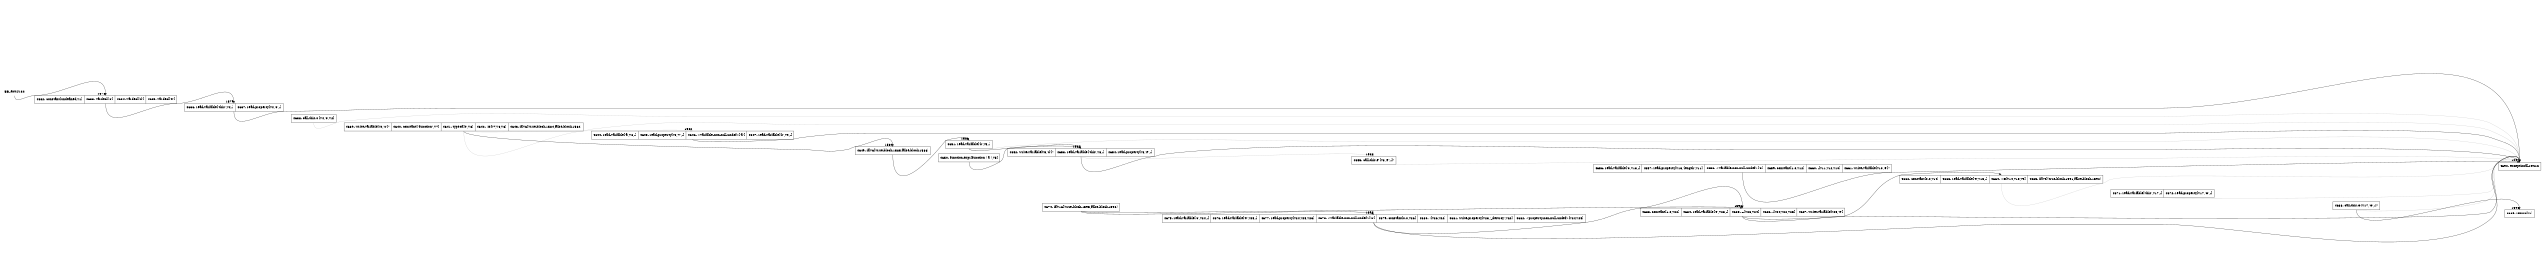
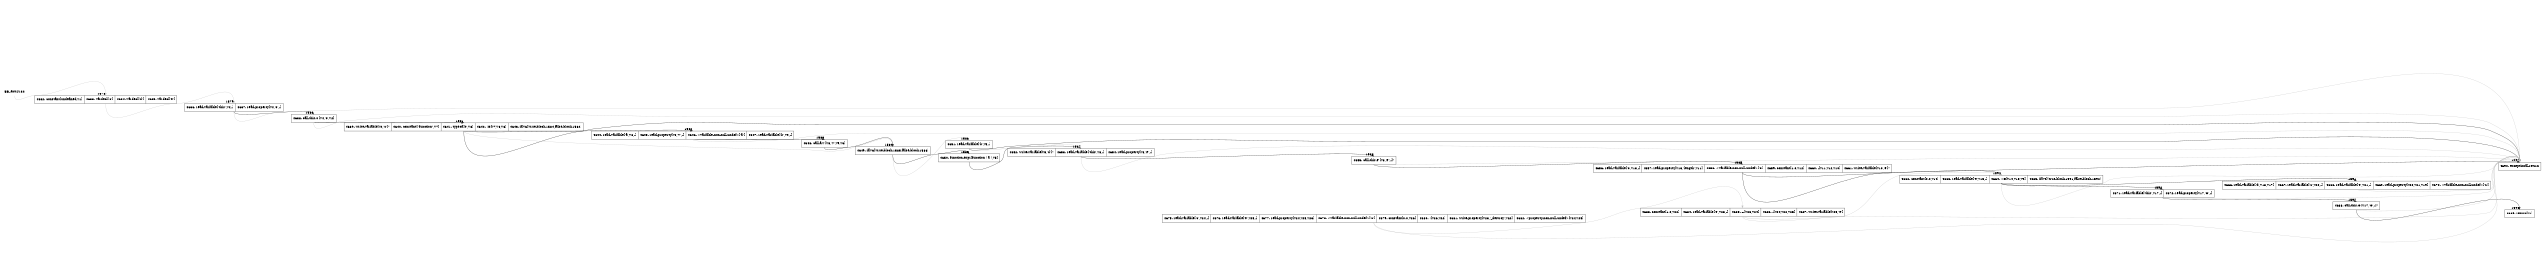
(62, 90) -> (62, 90)
(168, 104) -> (168, 104)
(1400, 108) -> (1400, 108)
none -> (265, 114)
none -> (388, 123)
(1490, 125) -> (1490, 125)
(571, 131) -> (571, 131)
(1611, 133) -> (1611, 133)
(1746, 141) -> (1746, 141)
none -> (824, 143)
(680, 147) -> (680, 147)
(1005, 149) -> (1005, 149)
(1794, 150) -> (1794, 150)
none -> (927, 156)
(1226, 156) -> (1226, 156)
(926, 162) -> (926, 162)
none -> (1557, 164)
none -> (1864, 174)
none -> (2356, 185)
none -> (2097, 186)
(1871, 197) -> (1871, 197)
none -> (2254, 200)
(1081, 207) -> none
(2155, 218) -> (2155, 218)
(1565, 225) -> (1565, 225)
(1976, 225) -> (1976, 225)
